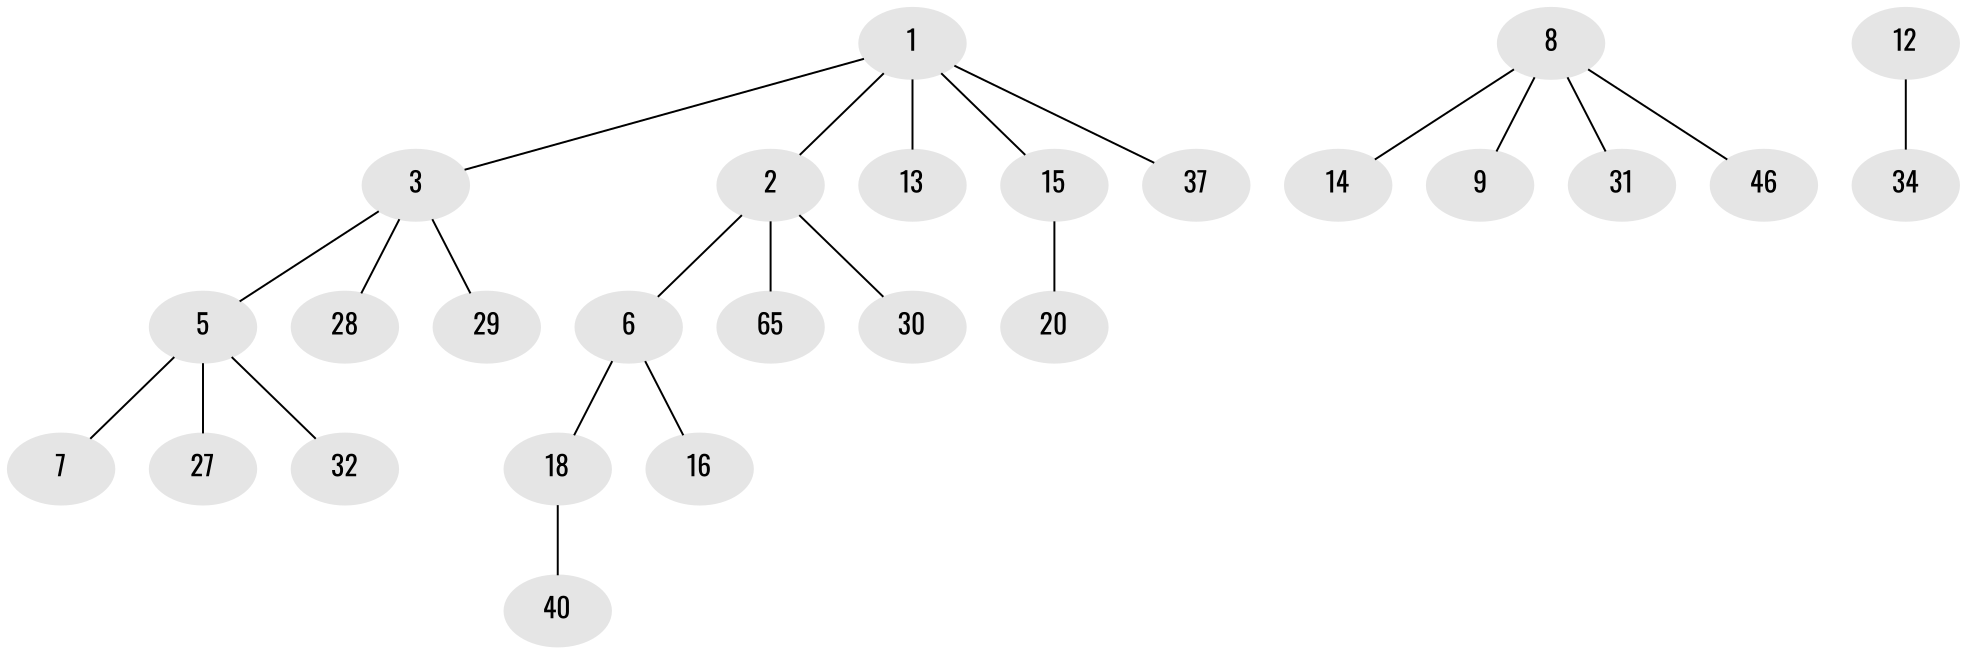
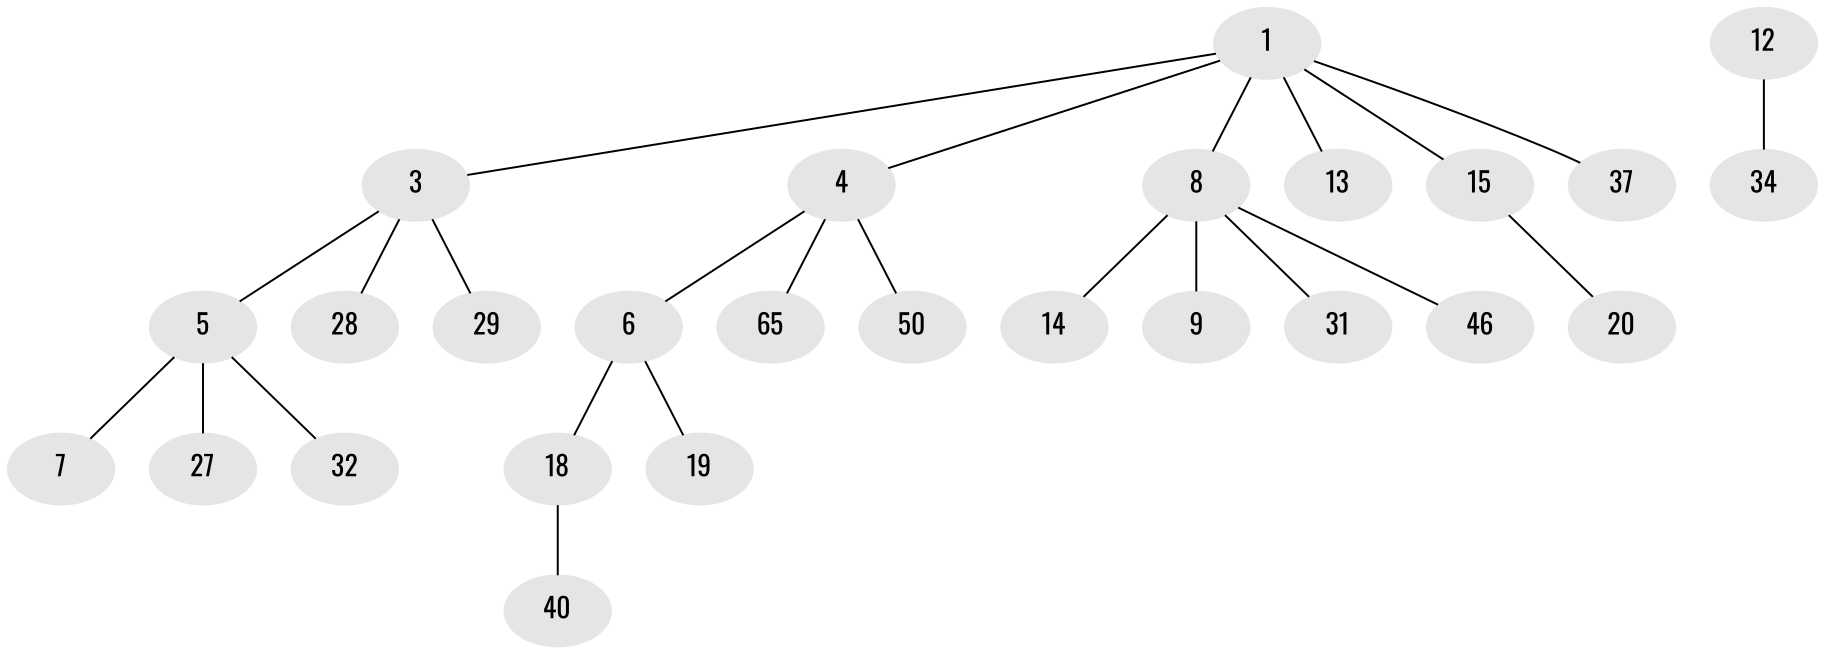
none -> (1232, 114)
(771, 185) -> (842, 185)
(912, 327) -> (912, 327)
(700, 469) -> (700, 469)
